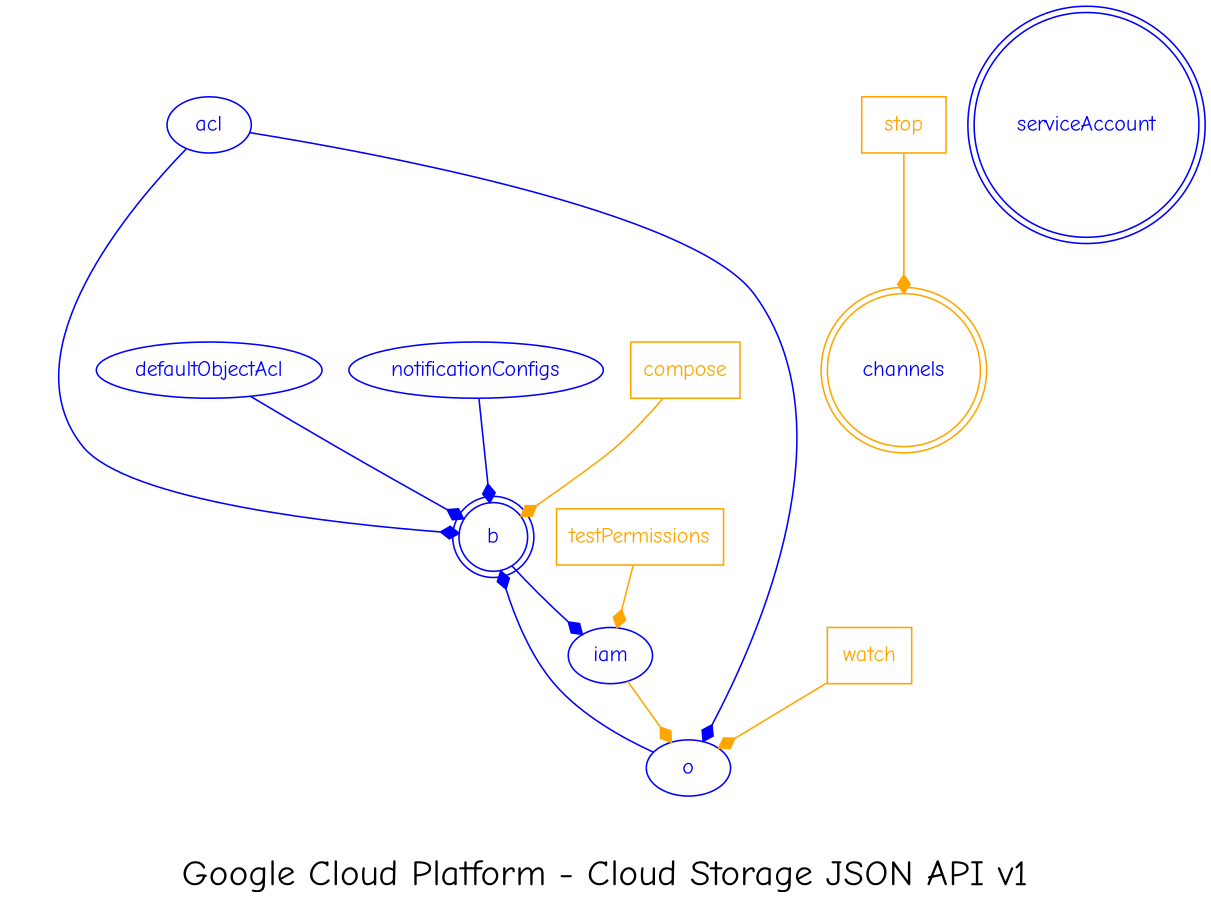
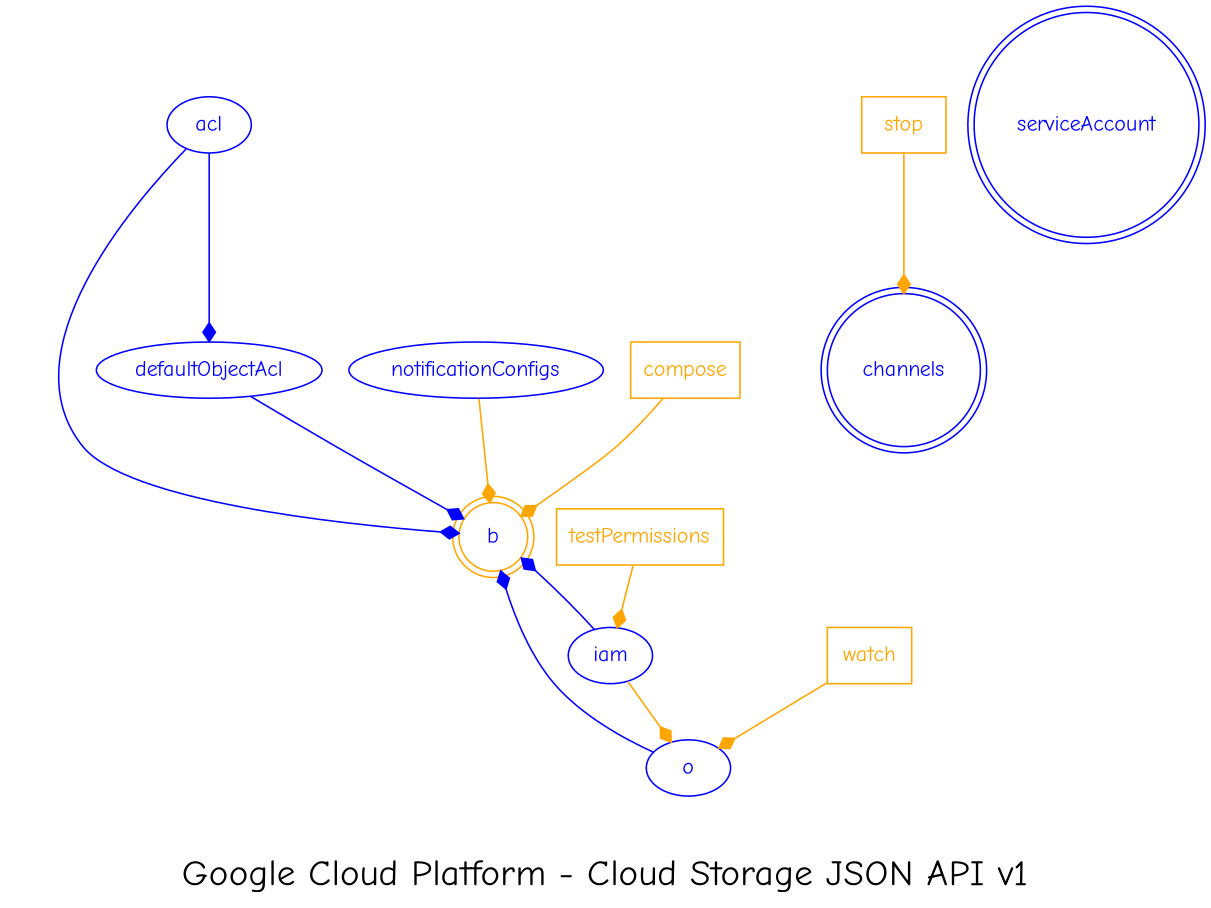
(723, 267) -> (209, 238)
(904, 370) -> (904, 370)
(483, 441) -> (483, 441)
(493, 537) -> (493, 537)
(540, 594) -> (566, 599)
